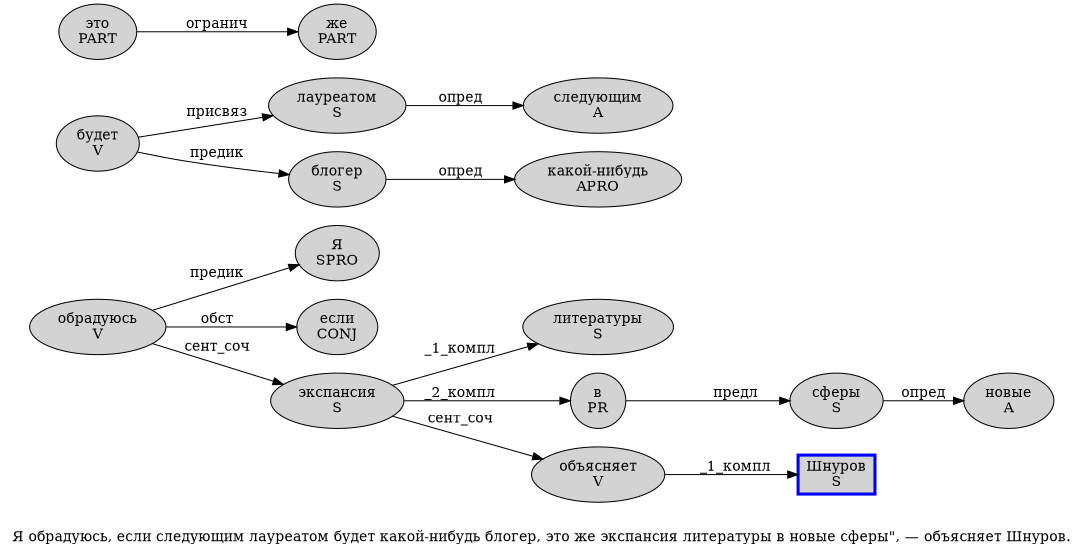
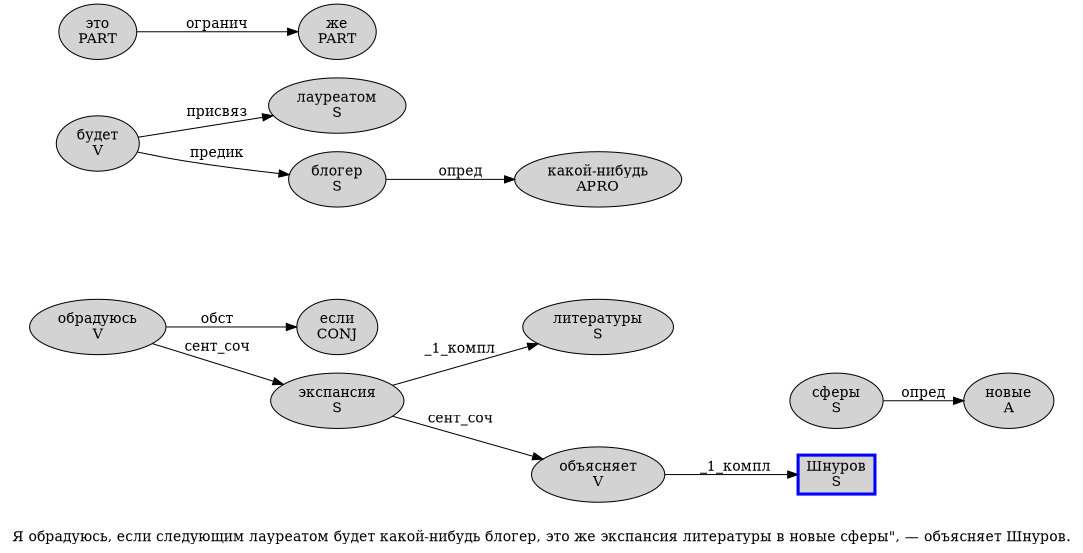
(598, 106) -> none
(337, 253) -> none
(598, 401) -> none
